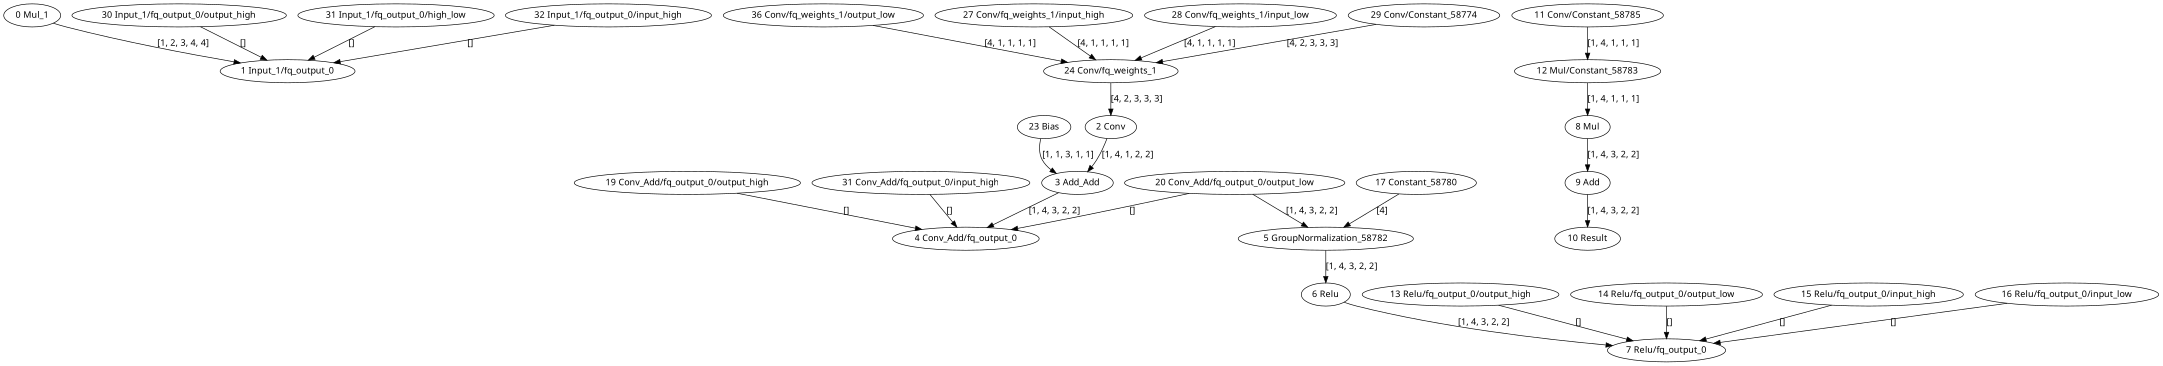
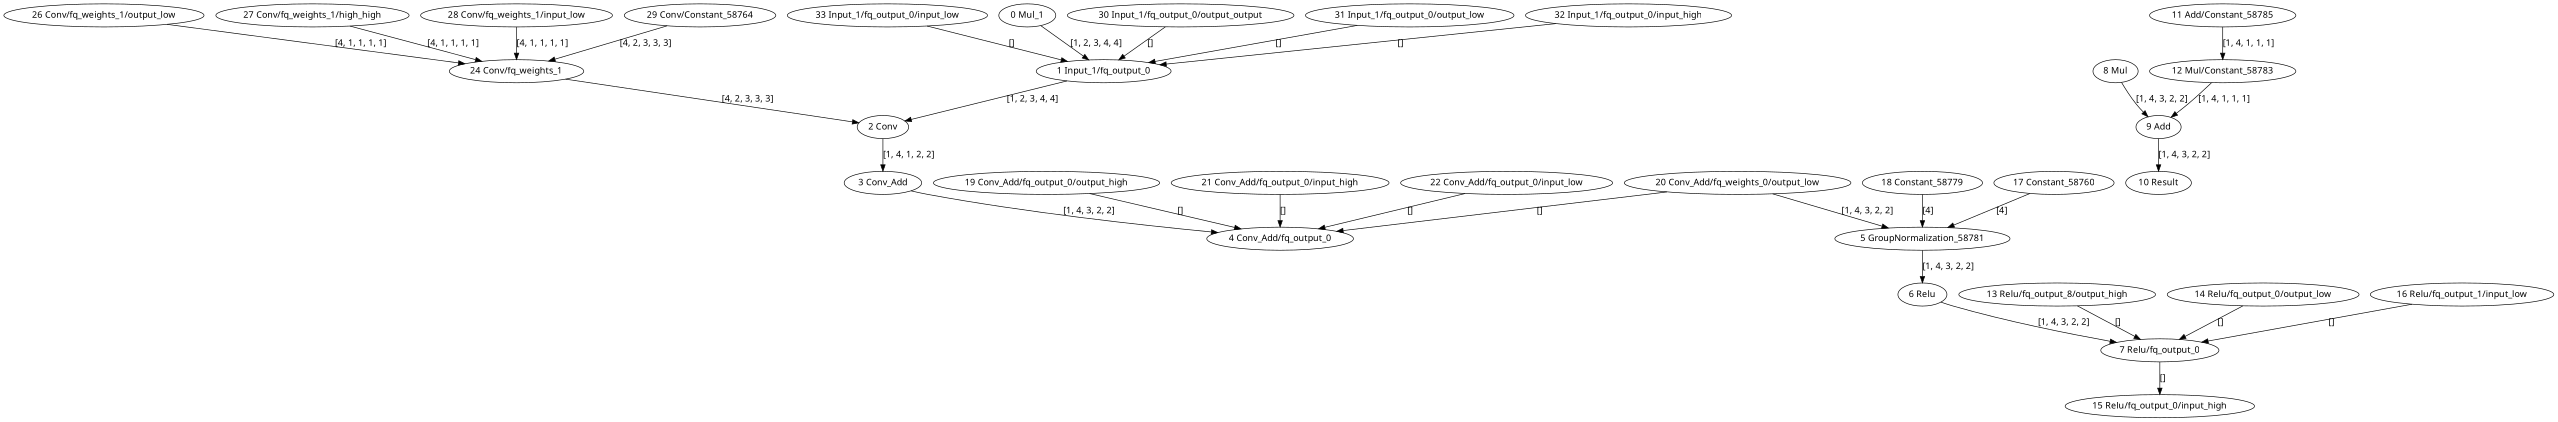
(179, 15) -> (1181, 15)
(396, 15) -> (1410, 15)
(823, 15) -> (104, 15)
none -> (887, 15)
(1034, 15) -> (312, 15)
(1424, 15) -> (700, 15)
(1588, 15) -> (2223, 15)
(1588, 96) -> (2194, 99)
none -> (989, 100)
(1044, 127) -> none
(921, 183) -> (1280, 183)
(1077, 183) -> (883, 183)
(1235, 183) -> (1738, 183)
(1416, 183) -> (2054, 183)
none -> (1507, 183)
none -> (1922, 183)
(1326, 239) -> (1922, 239)
(1461, 295) -> (2057, 295)
(2067, 295) -> (2462, 295)
(1769, 322) -> (2160, 375)
